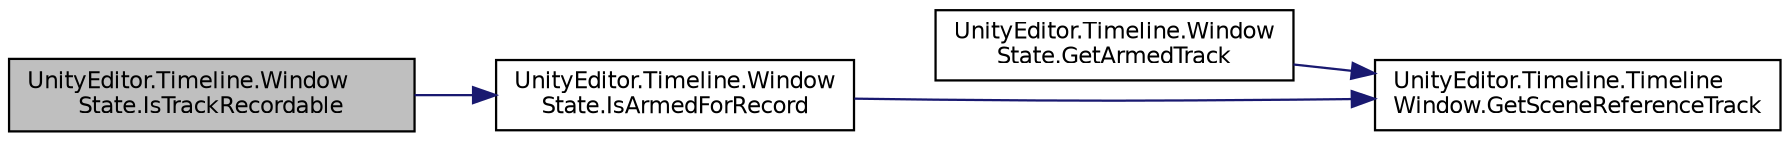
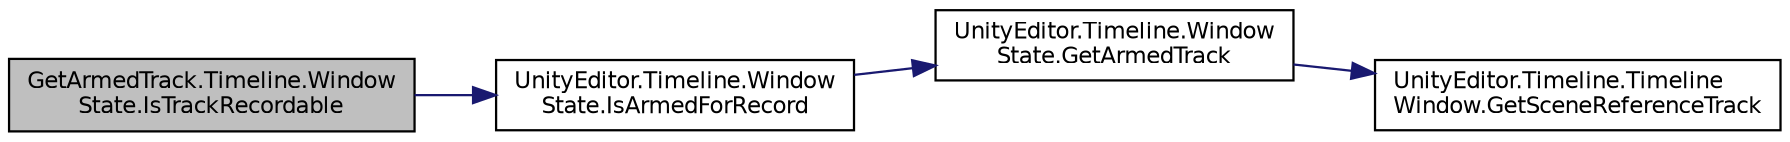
(212, 95) -> (212, 95)
(1103, 101) -> (883, 72)
